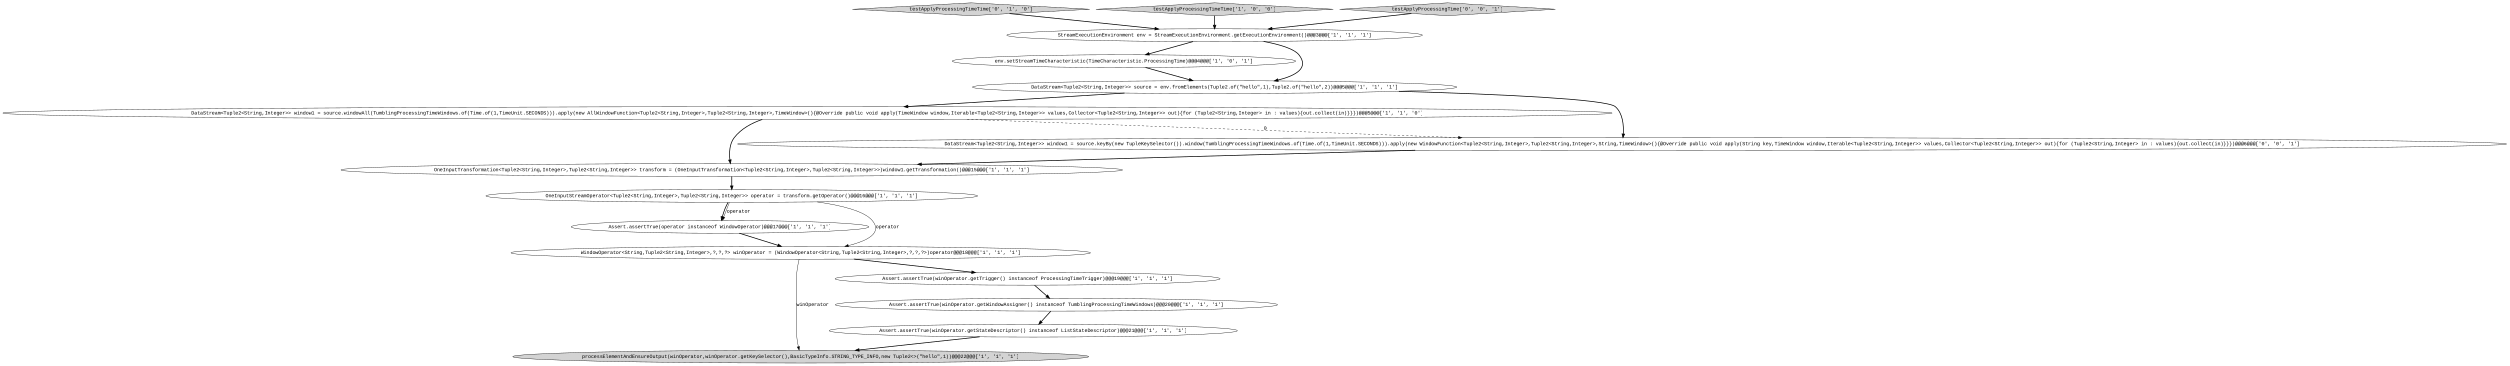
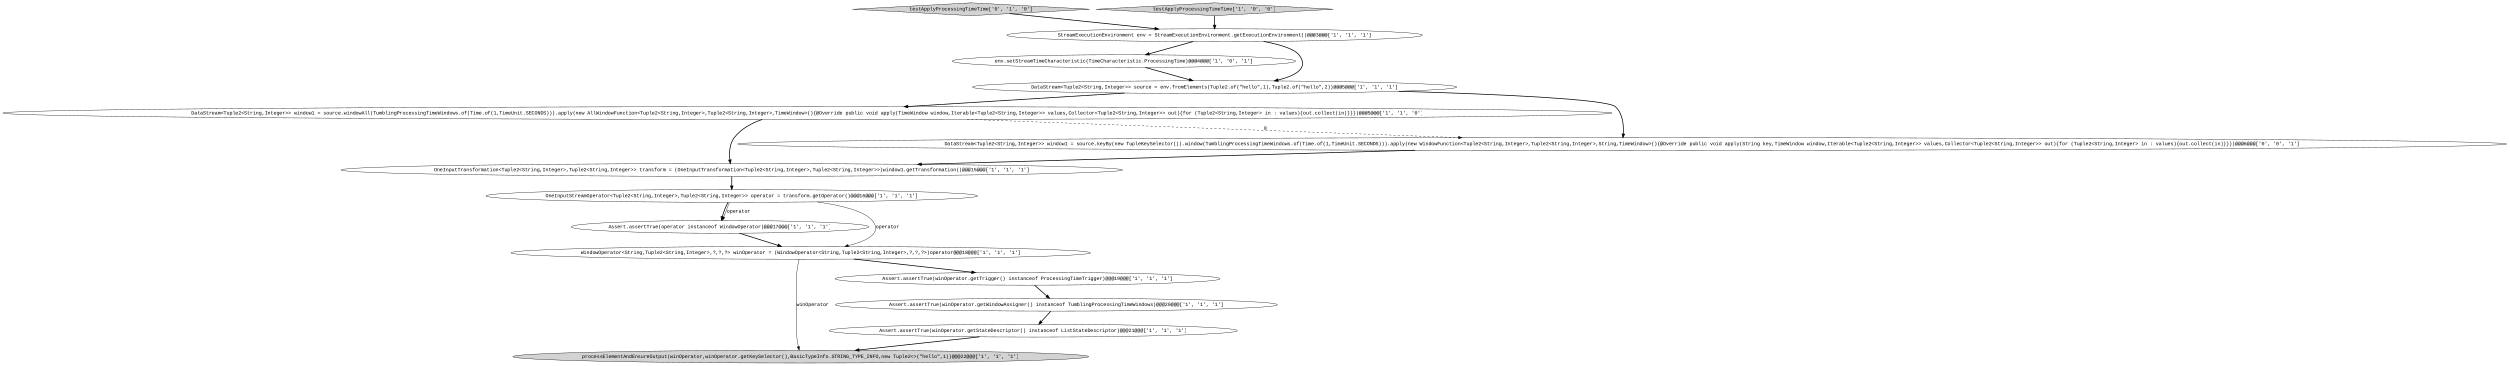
(1448, 9) -> none
